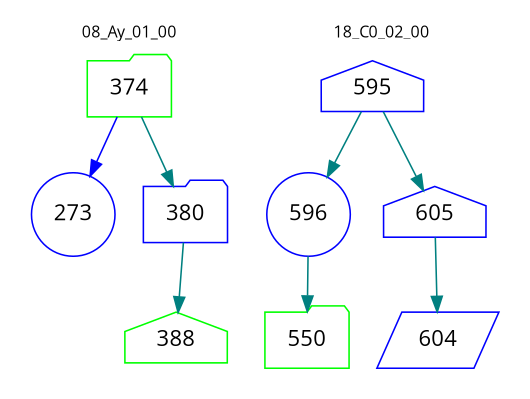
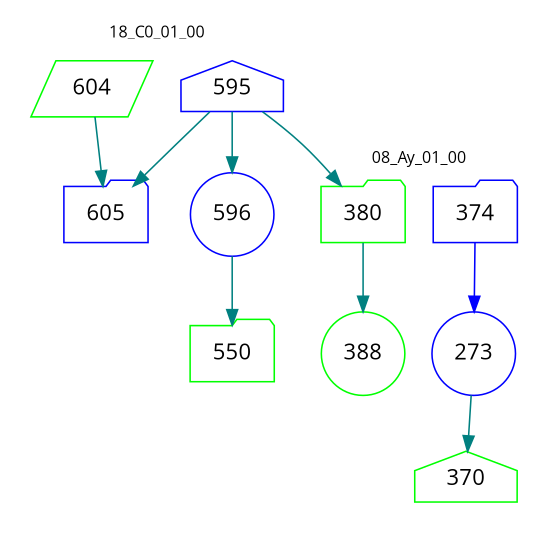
(382, 34) -> (157, 34)
(129, 89) -> (475, 215)
(154, 144) -> (286, 130)
(185, 215) -> (363, 215)
(435, 215) -> (106, 215)
(436, 267) -> (98, 144)
(176, 340) -> (363, 354)
(438, 340) -> (92, 89)
none -> (466, 479)
